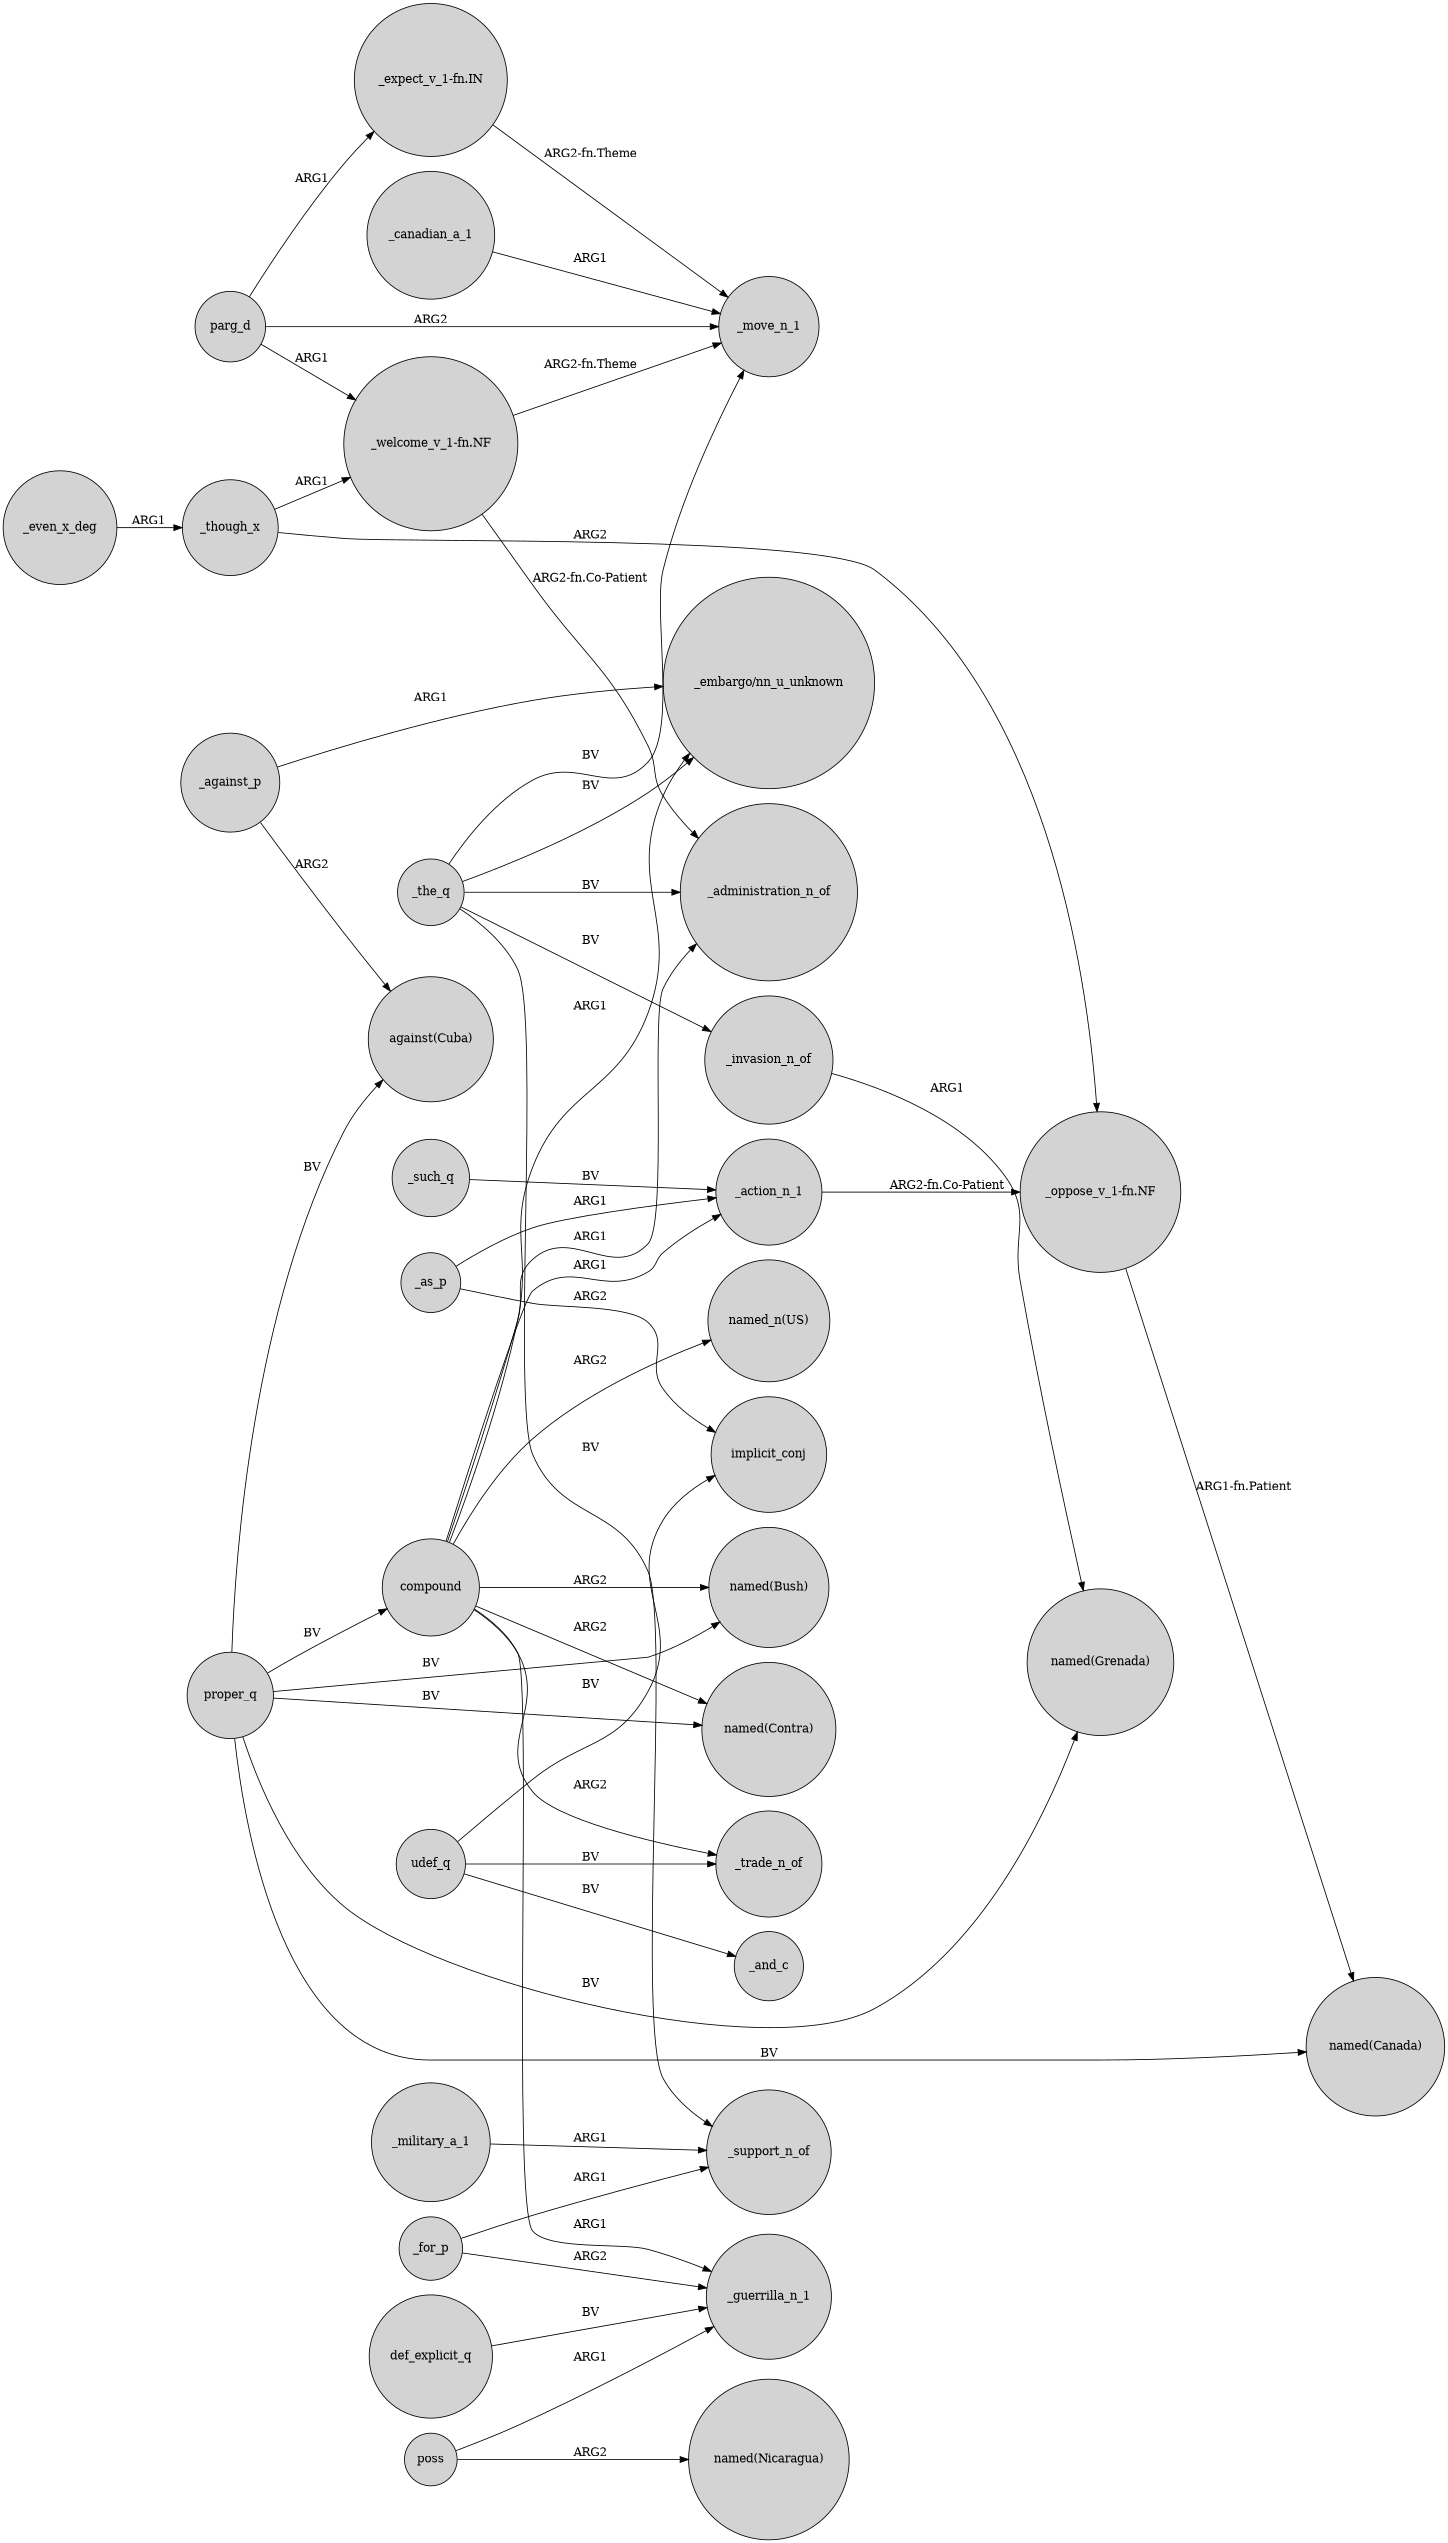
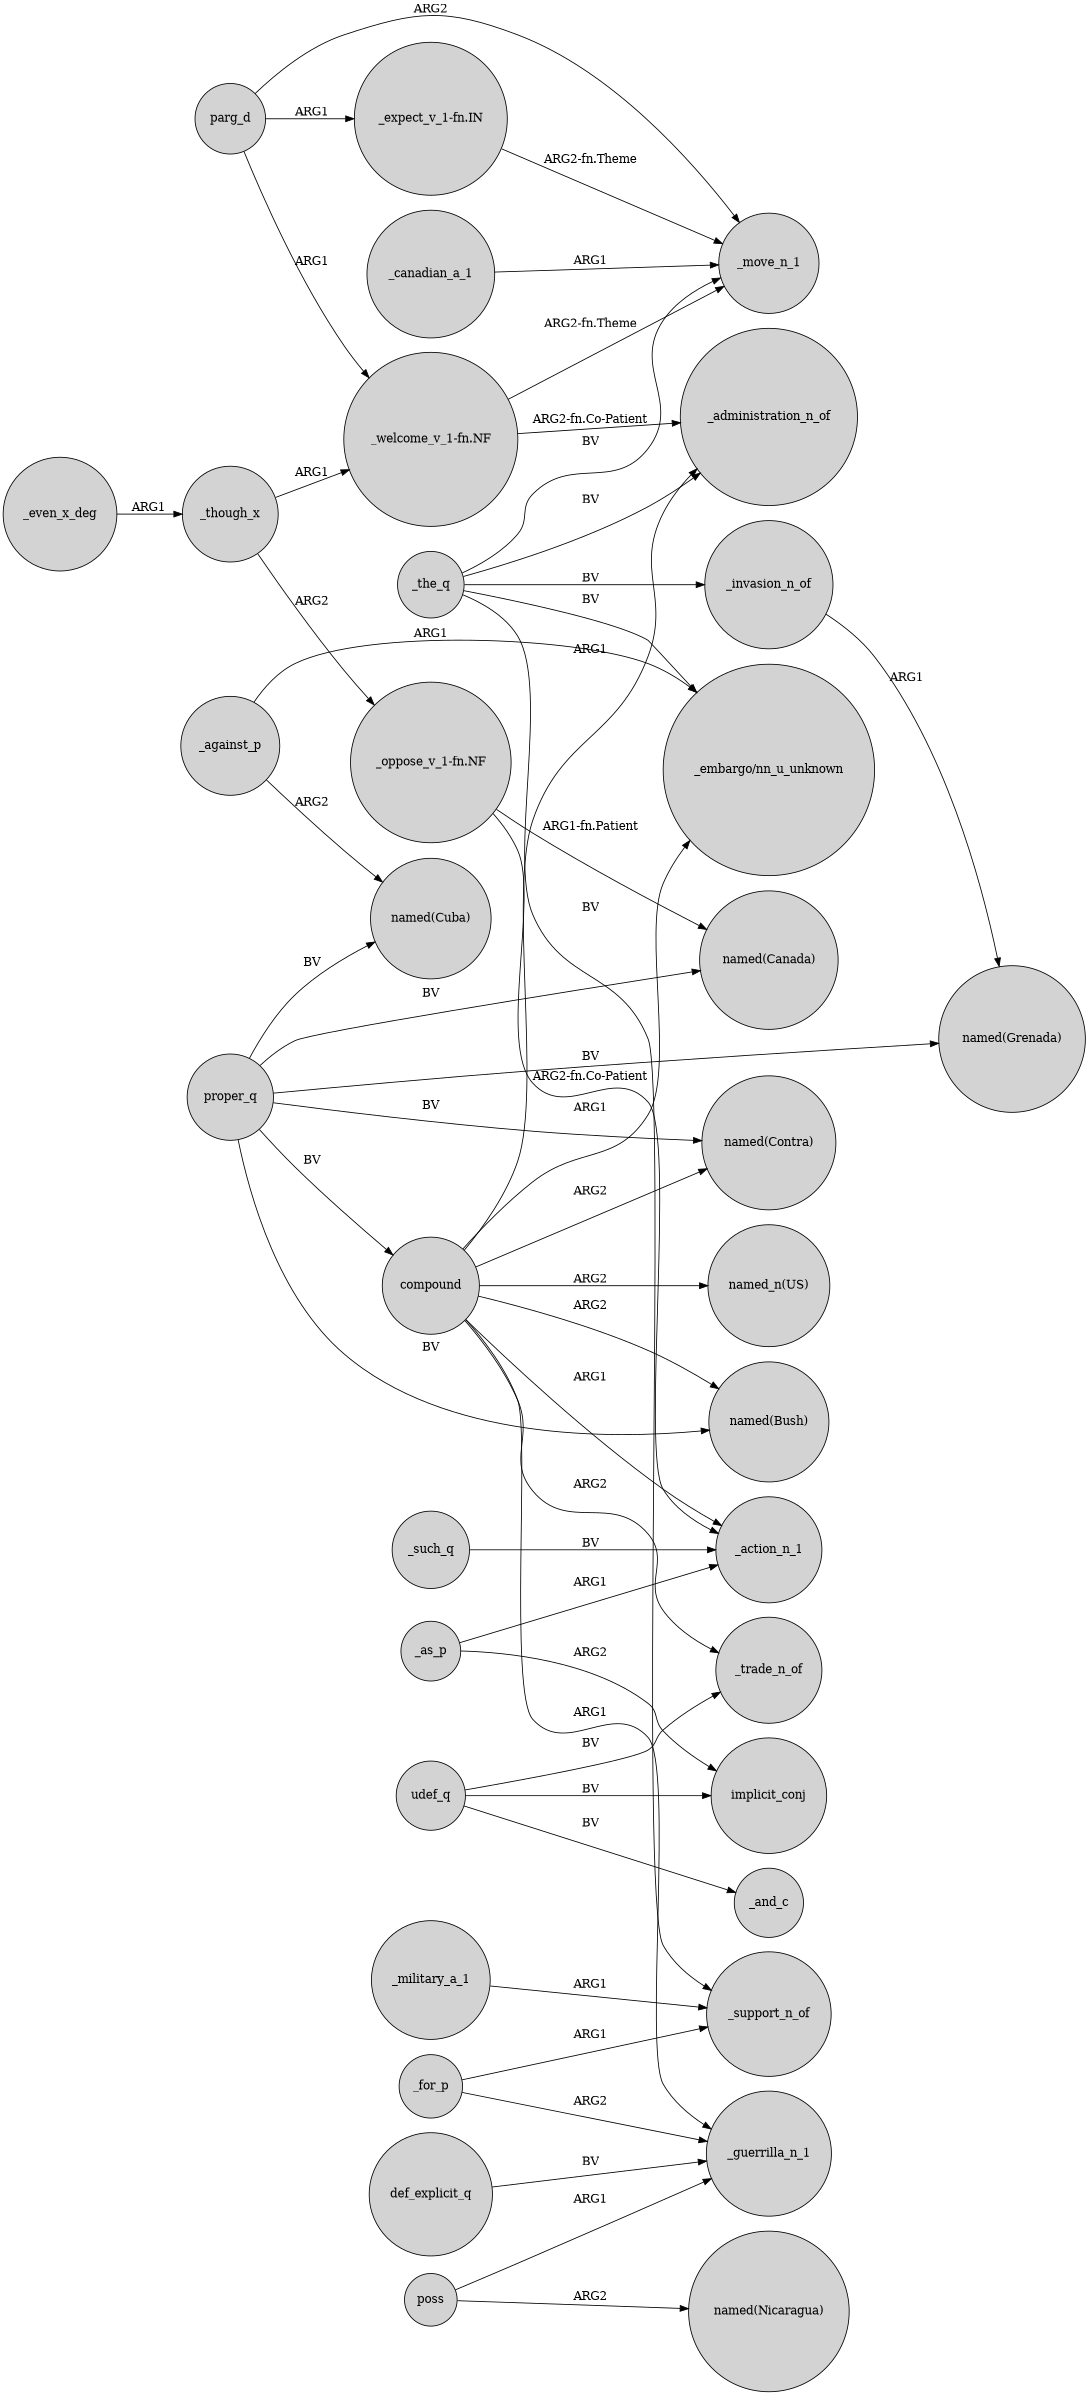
(431, 1039) -> (431, 919)
(917, 1192) -> (633, 1091)
